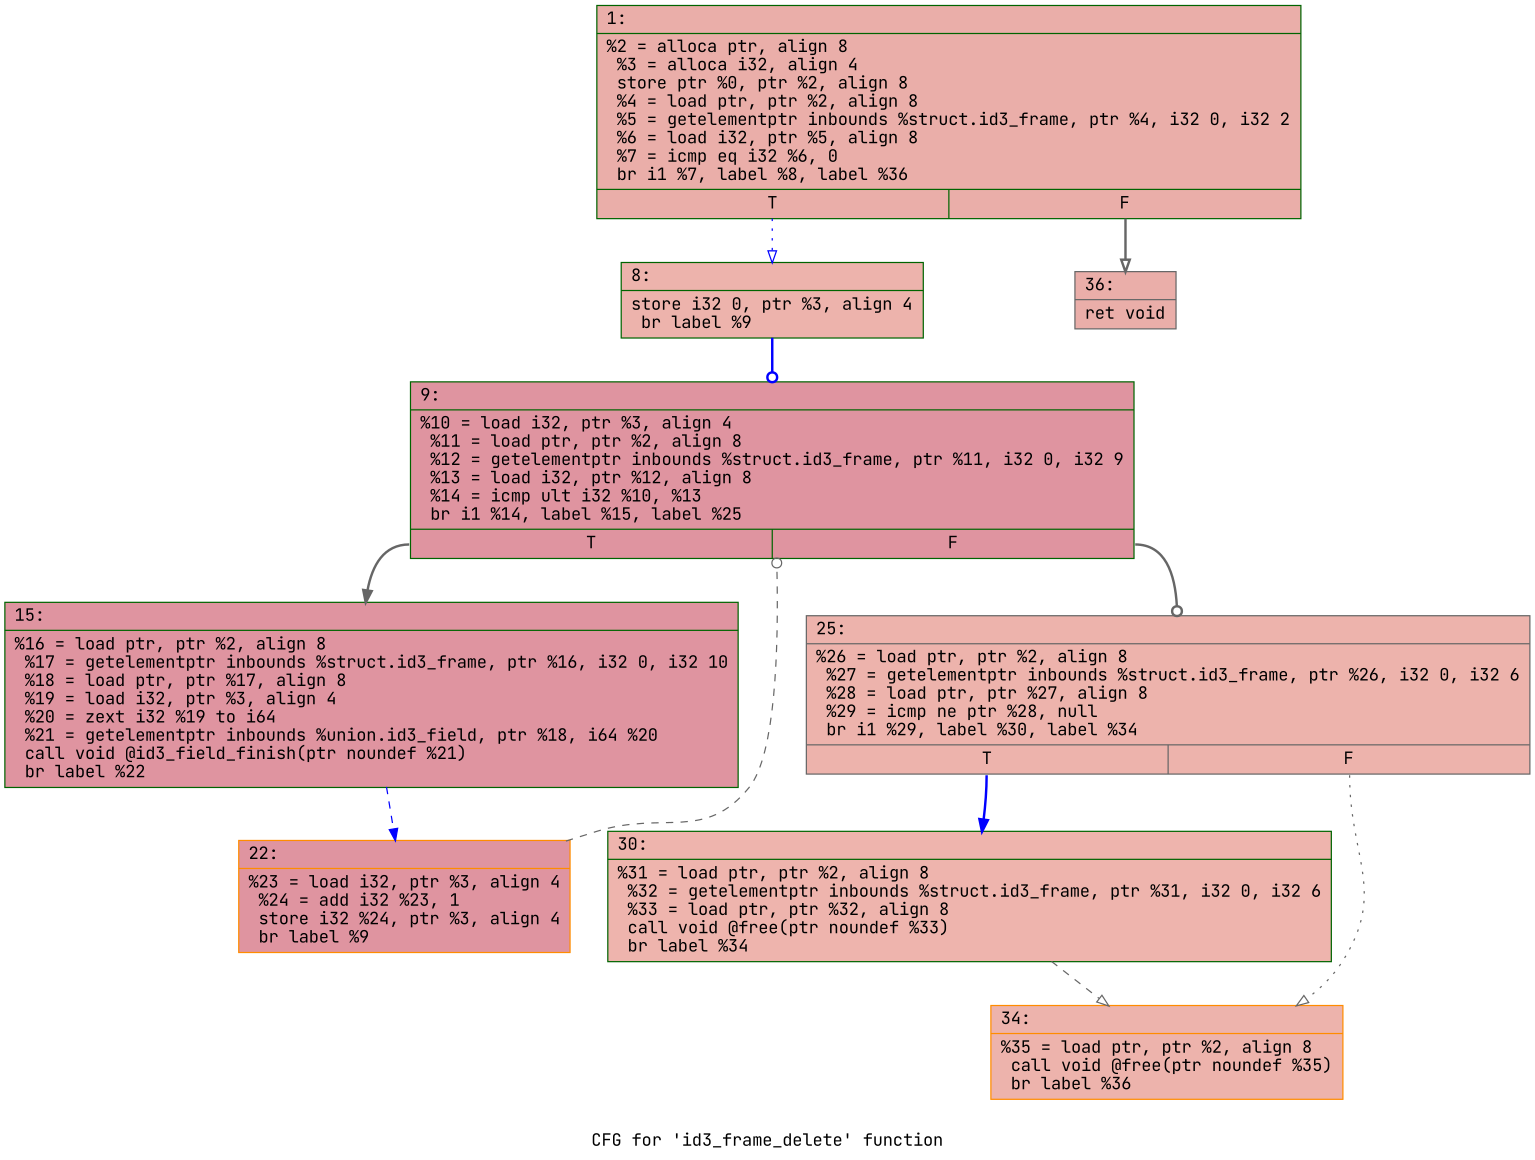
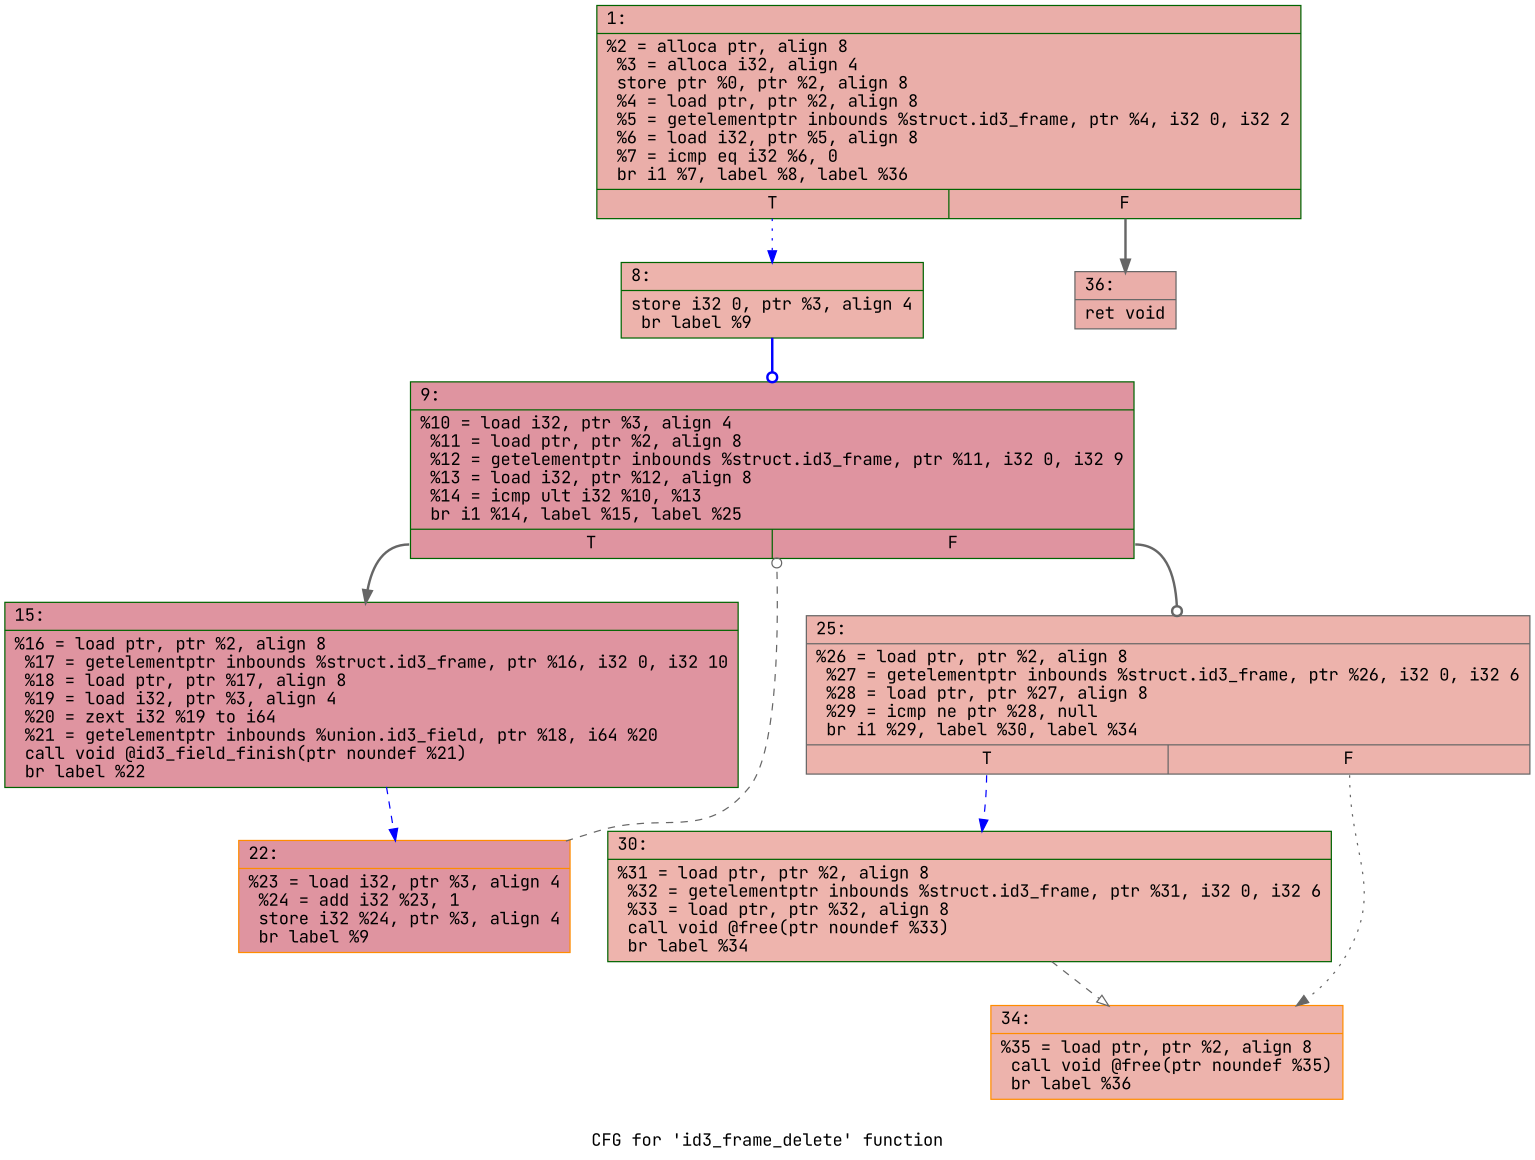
(772, 235) -> (772, 235)
(1125, 239) -> (1125, 239)
(986, 797) -> (986, 797)
(1364, 896) -> (1364, 896)
